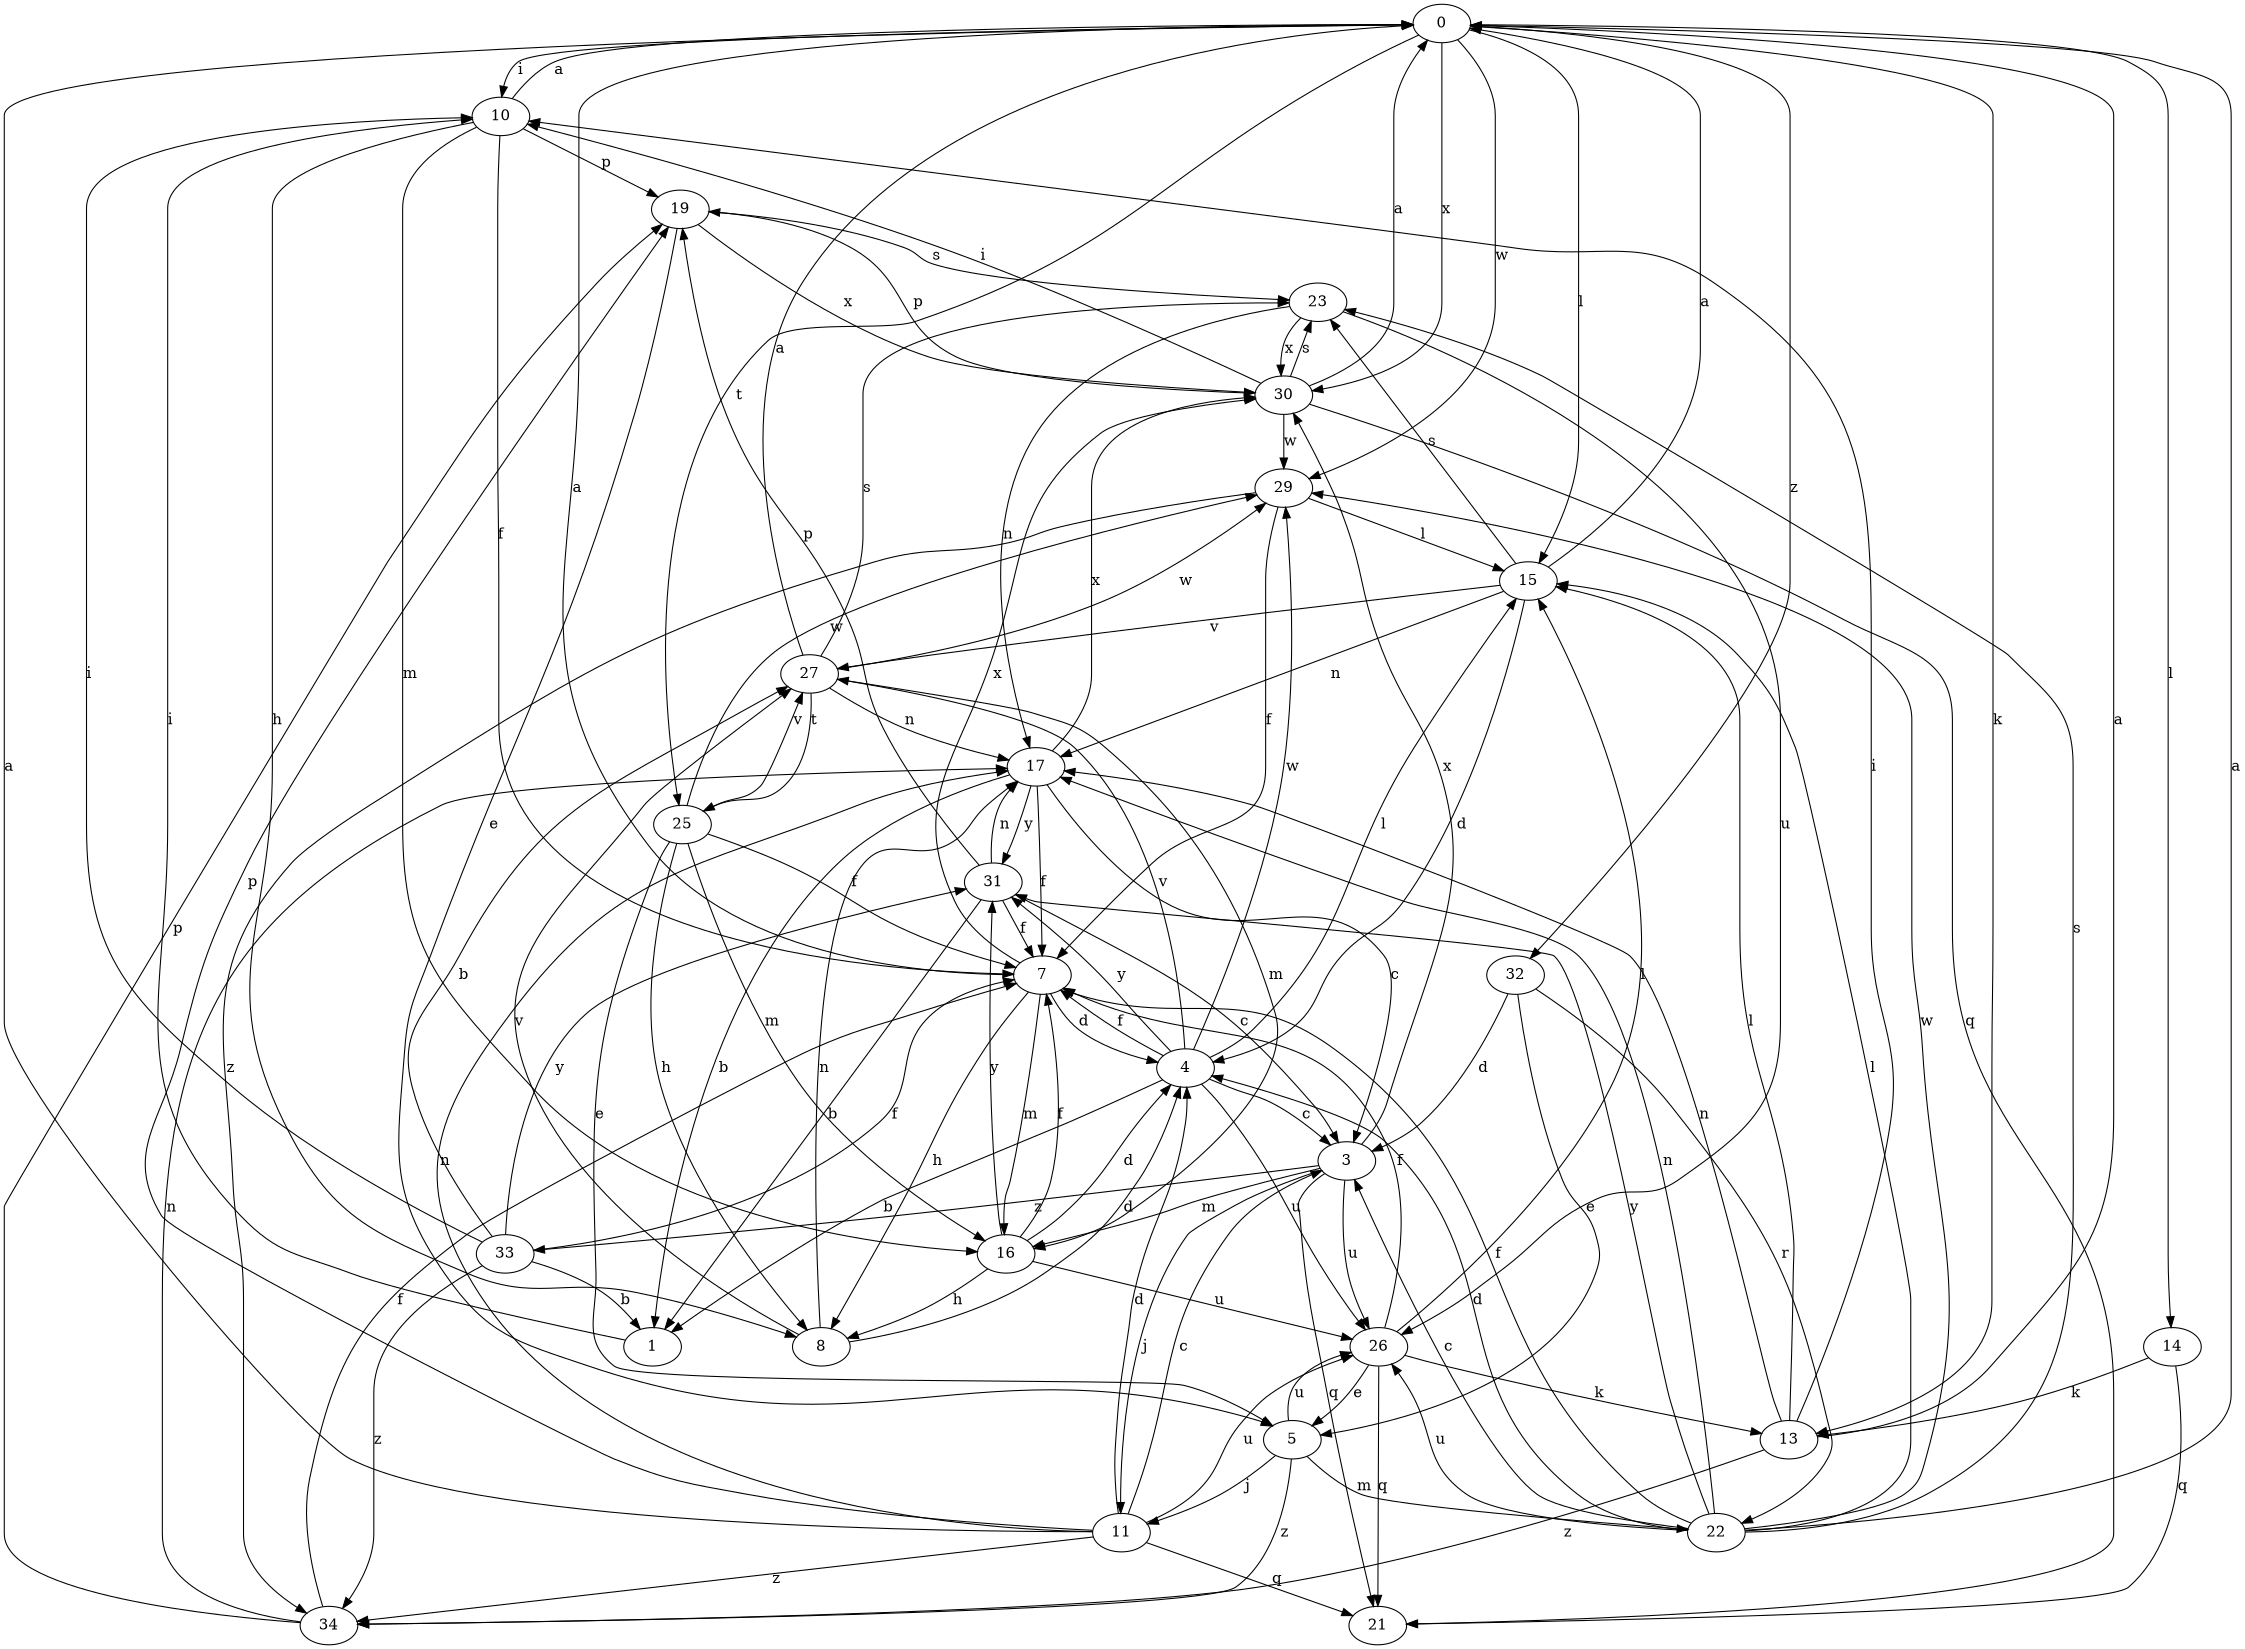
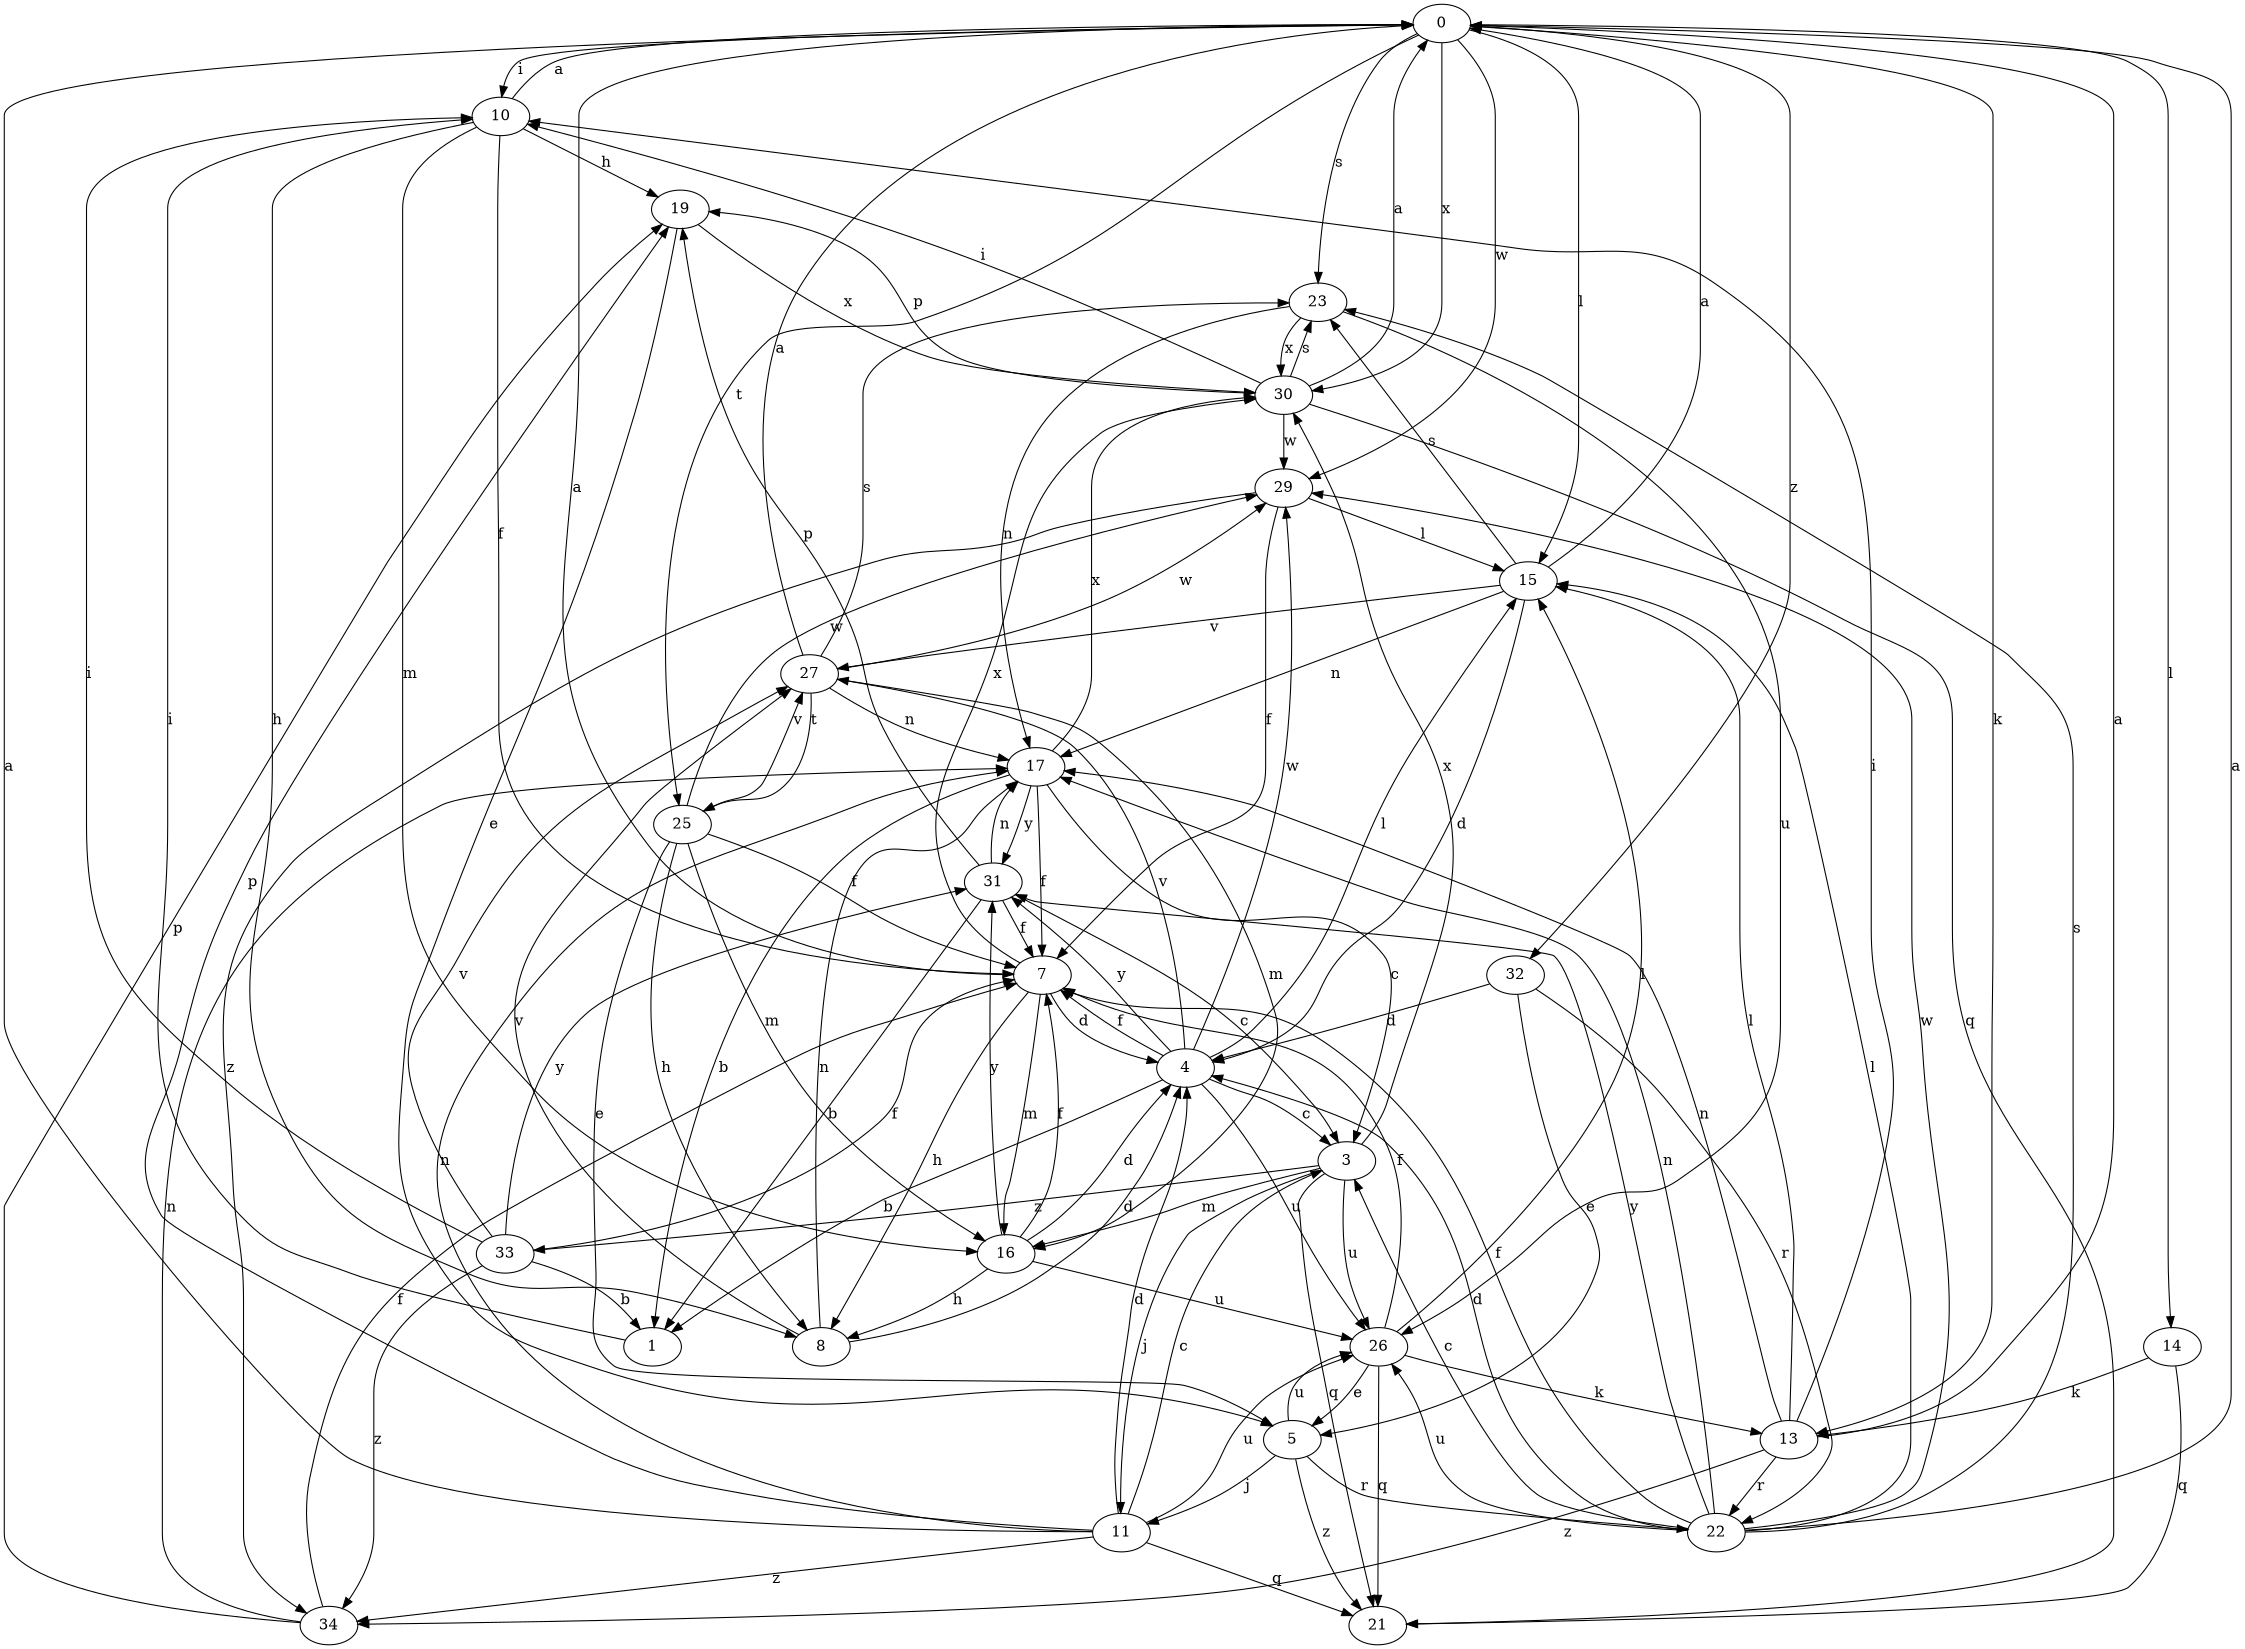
(607, 163) -> (607, 163)
(990, 275) -> (1341, 140)
(464, 975) -> (464, 975)
(1458, 1082) -> (1357, 1022)
none -> (1756, 1482)
(1364, 1486) -> (1364, 1486)
(875, 1614) -> (1317, 1534)
